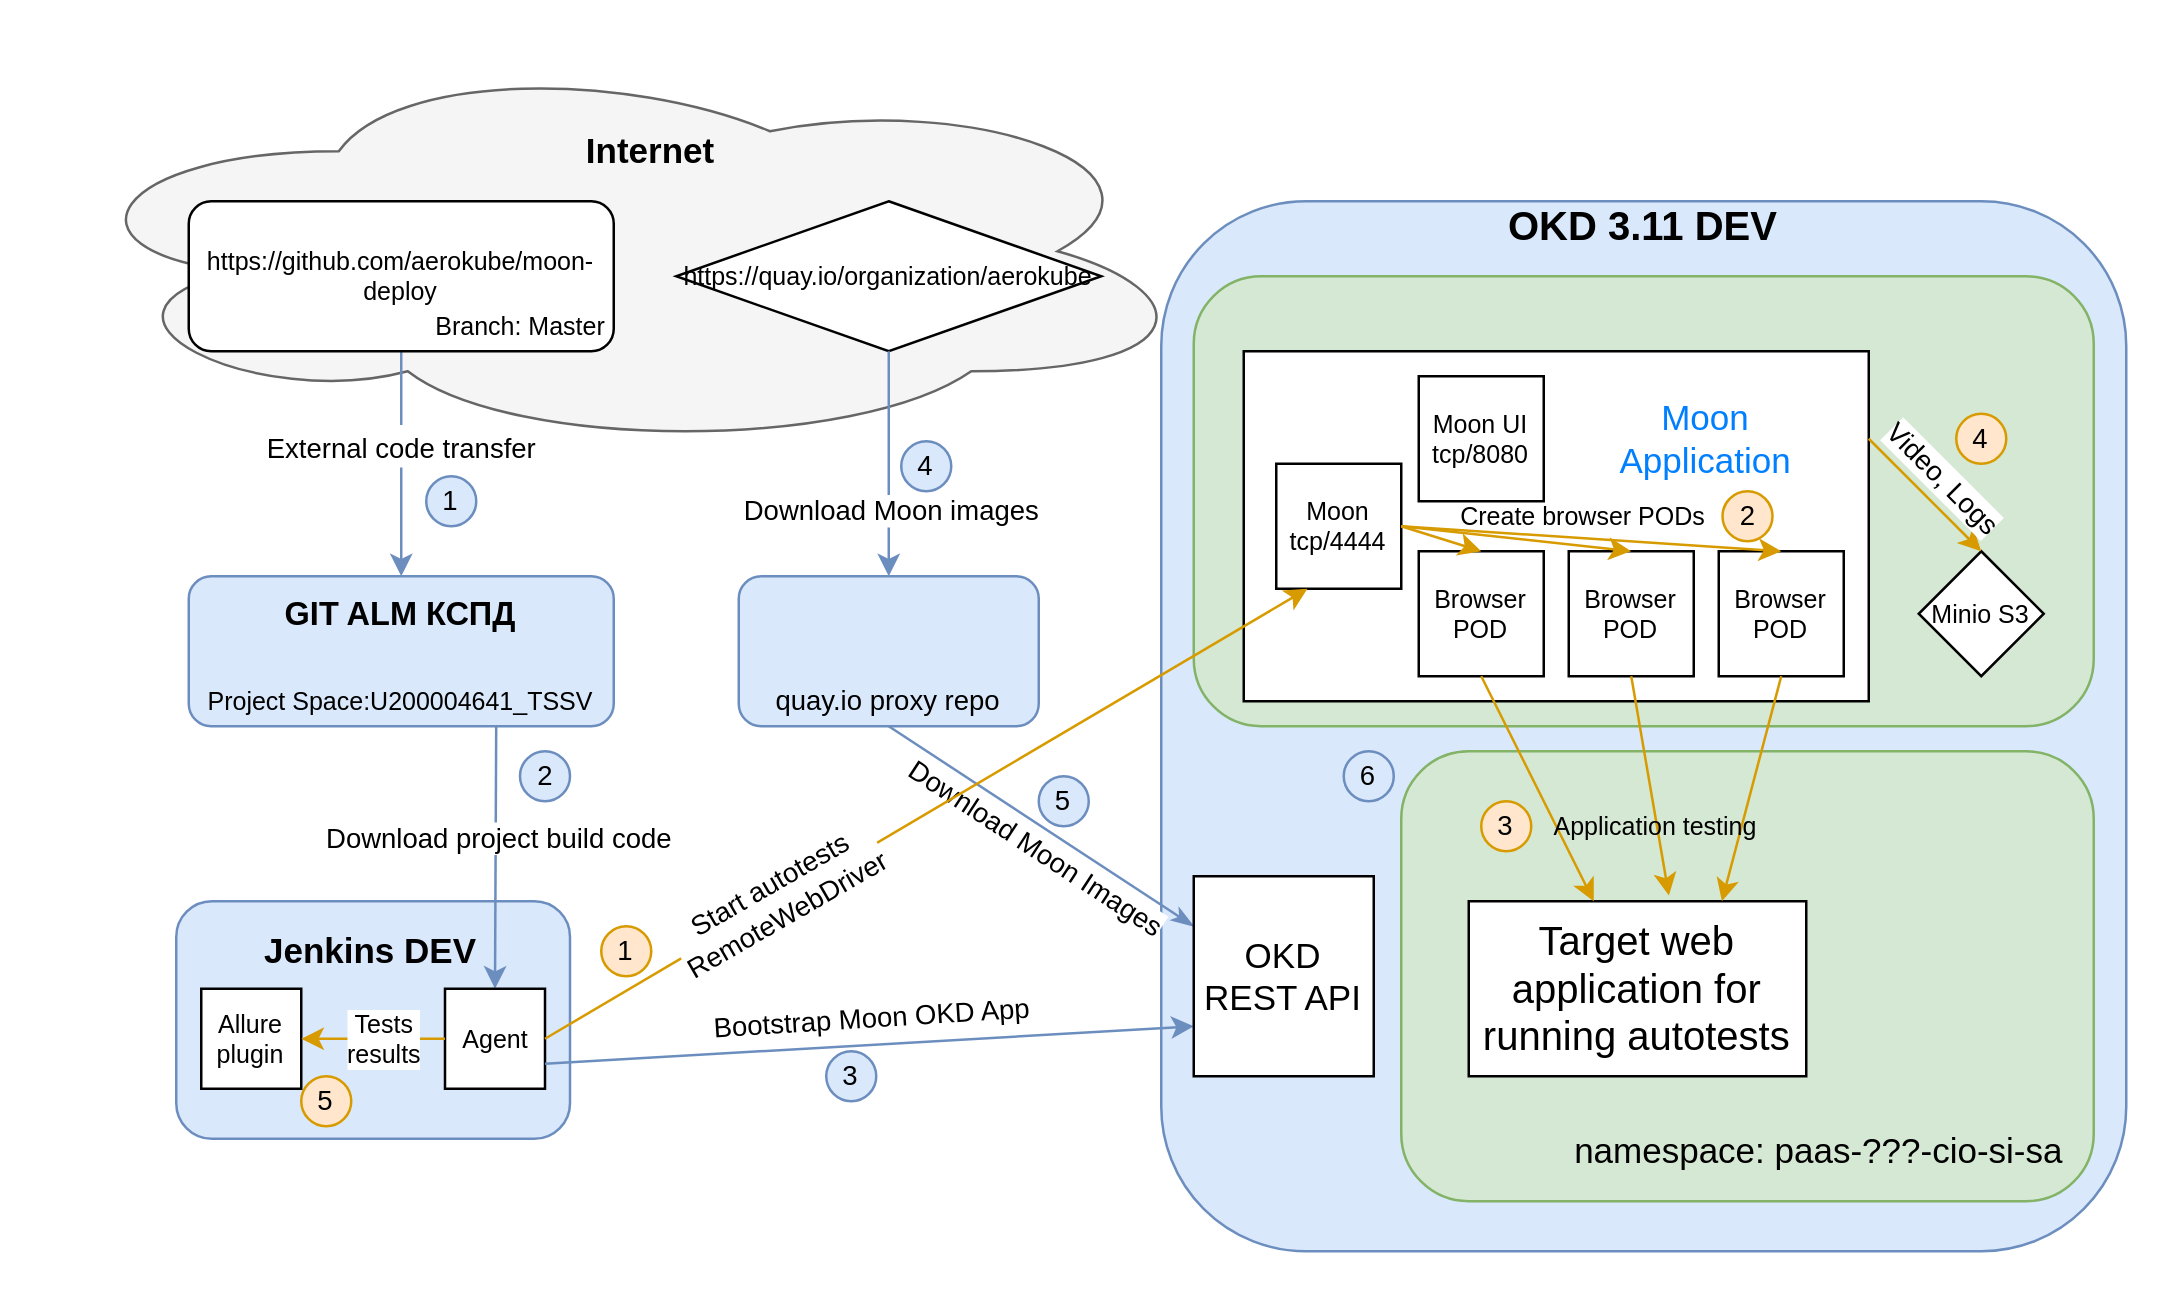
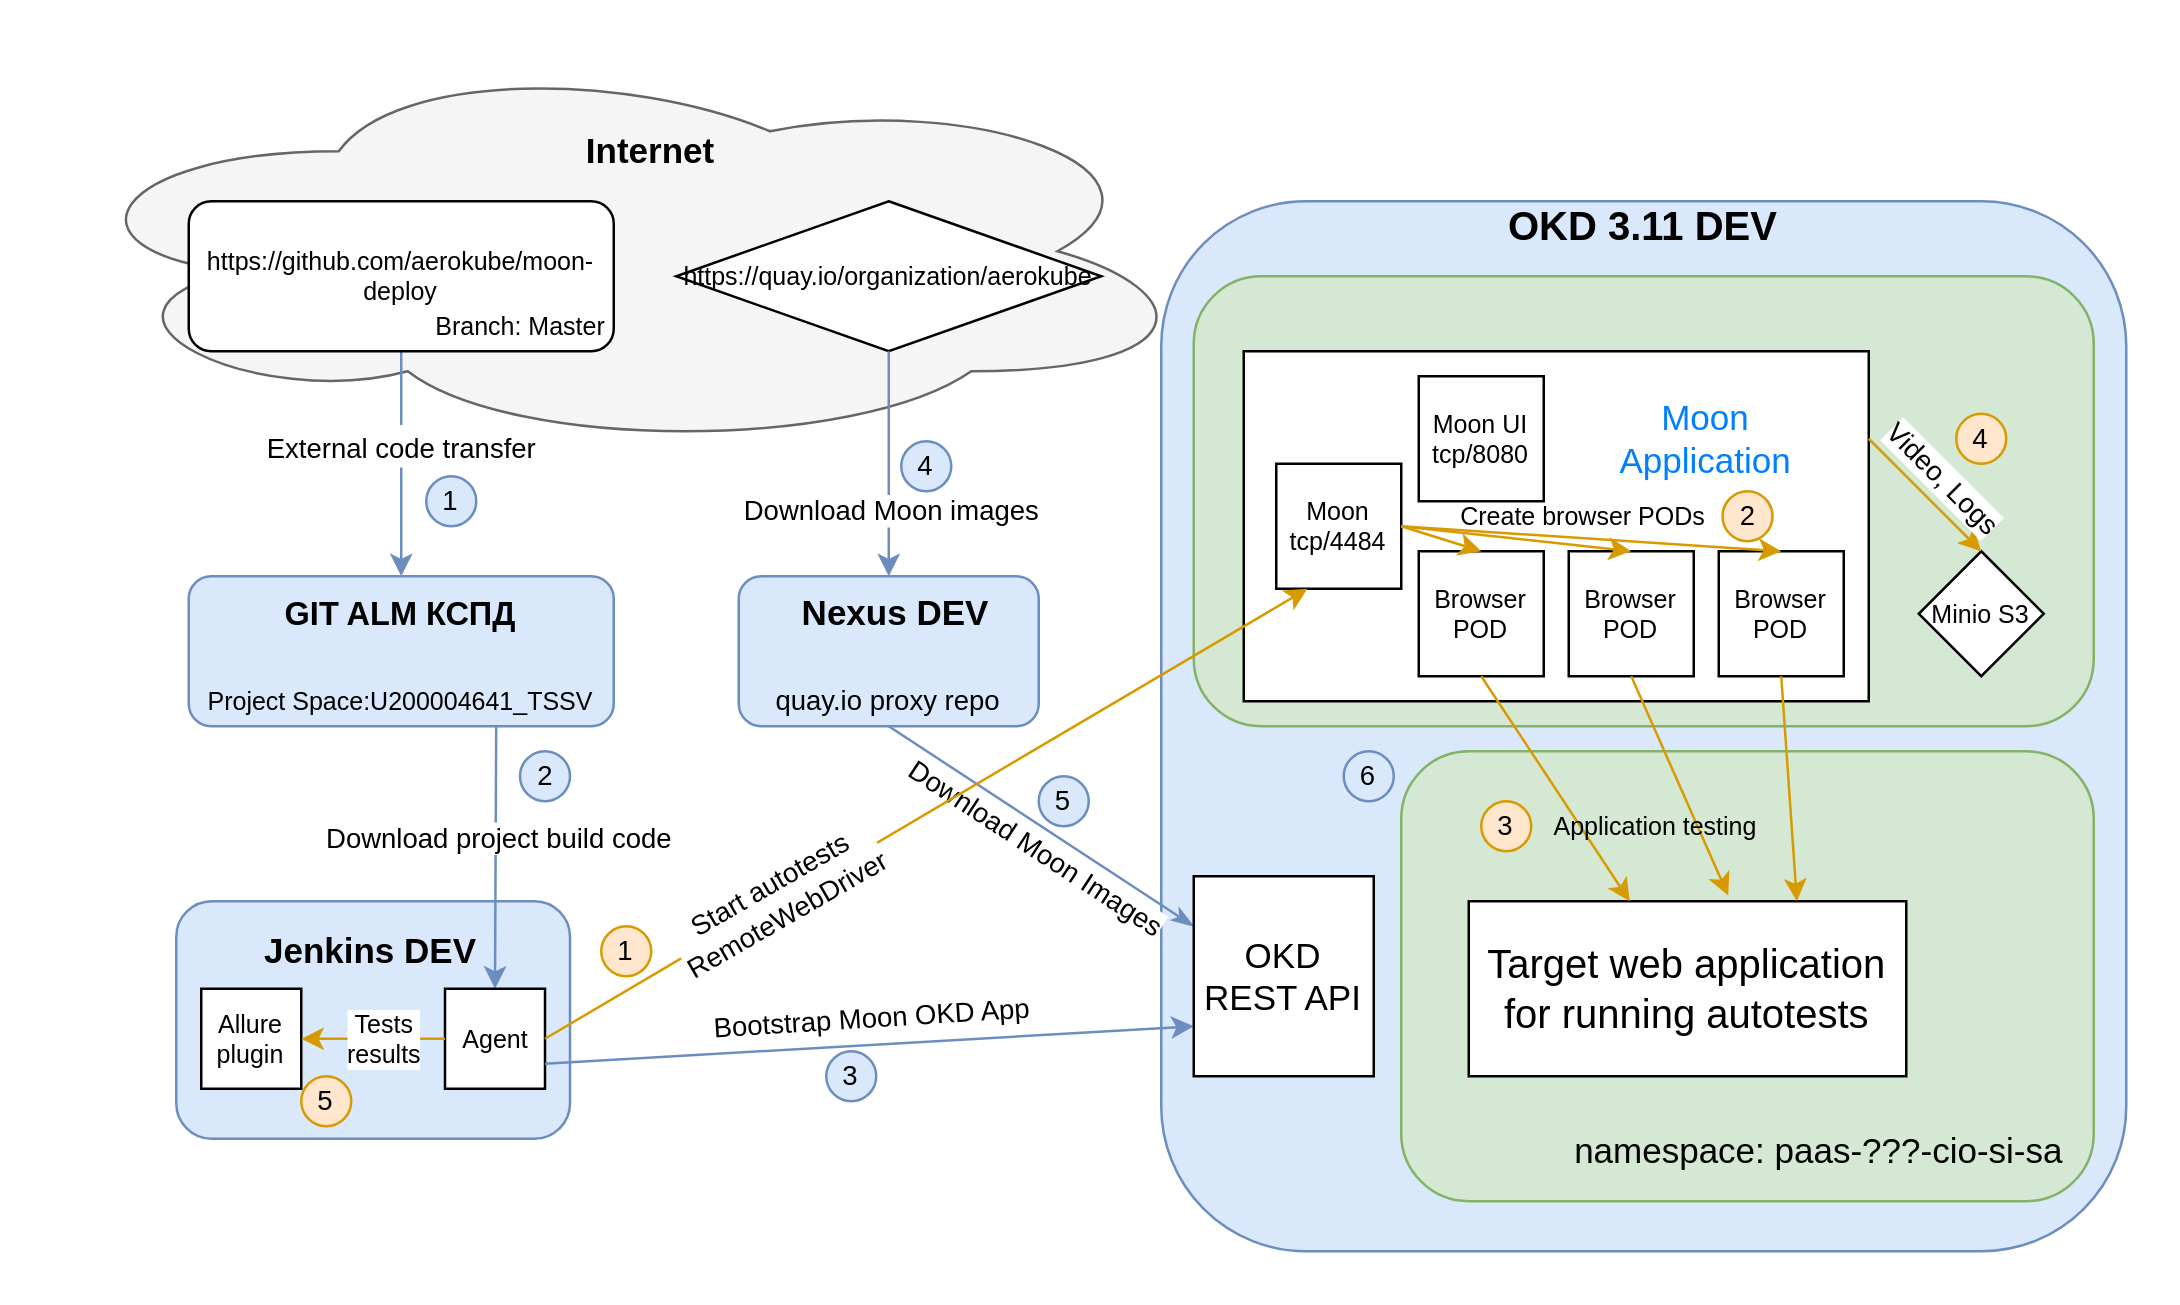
(1339, 526) -> (1339, 526)
none -> (896, 614)
(1638, 989) -> (1688, 989)
